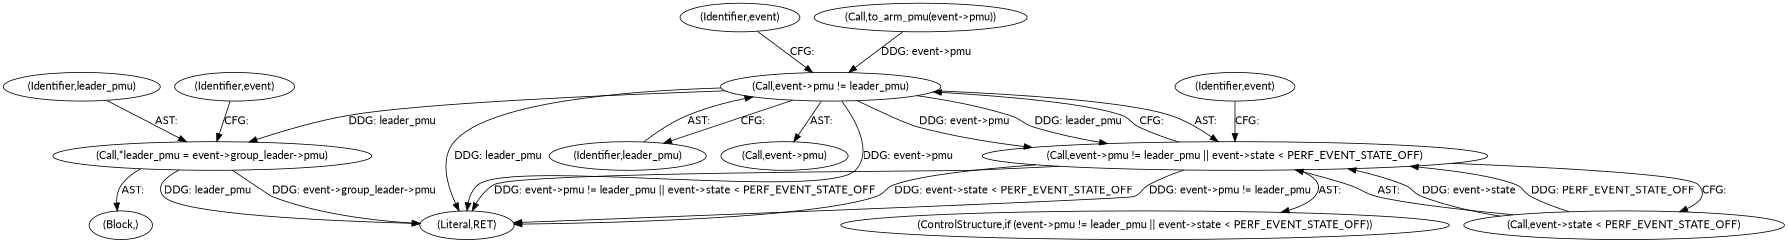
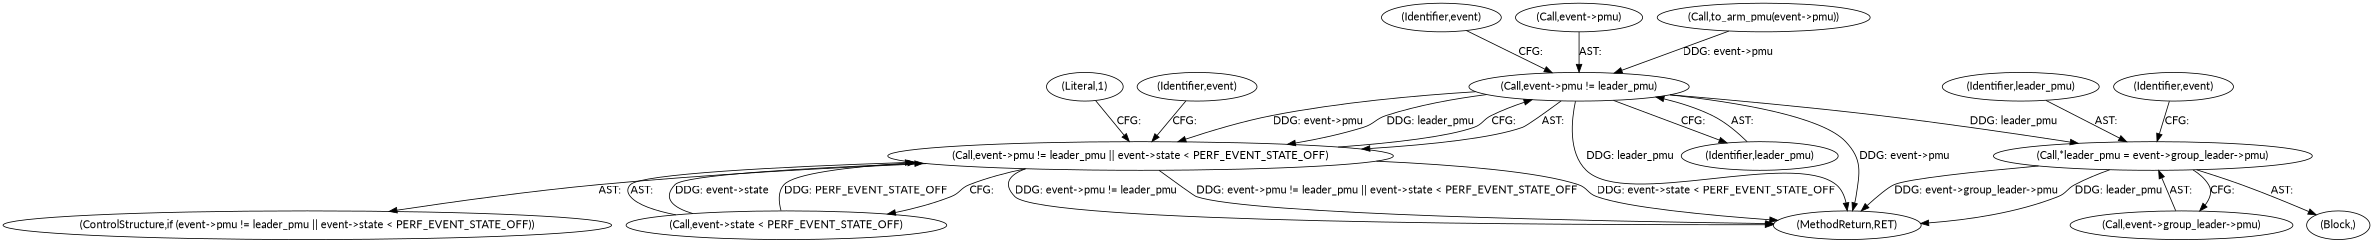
none -> (1085, 87)
(810, 118) -> (1579, 48)
(467, 225) -> (1847, 225)
none -> (2182, 225)
